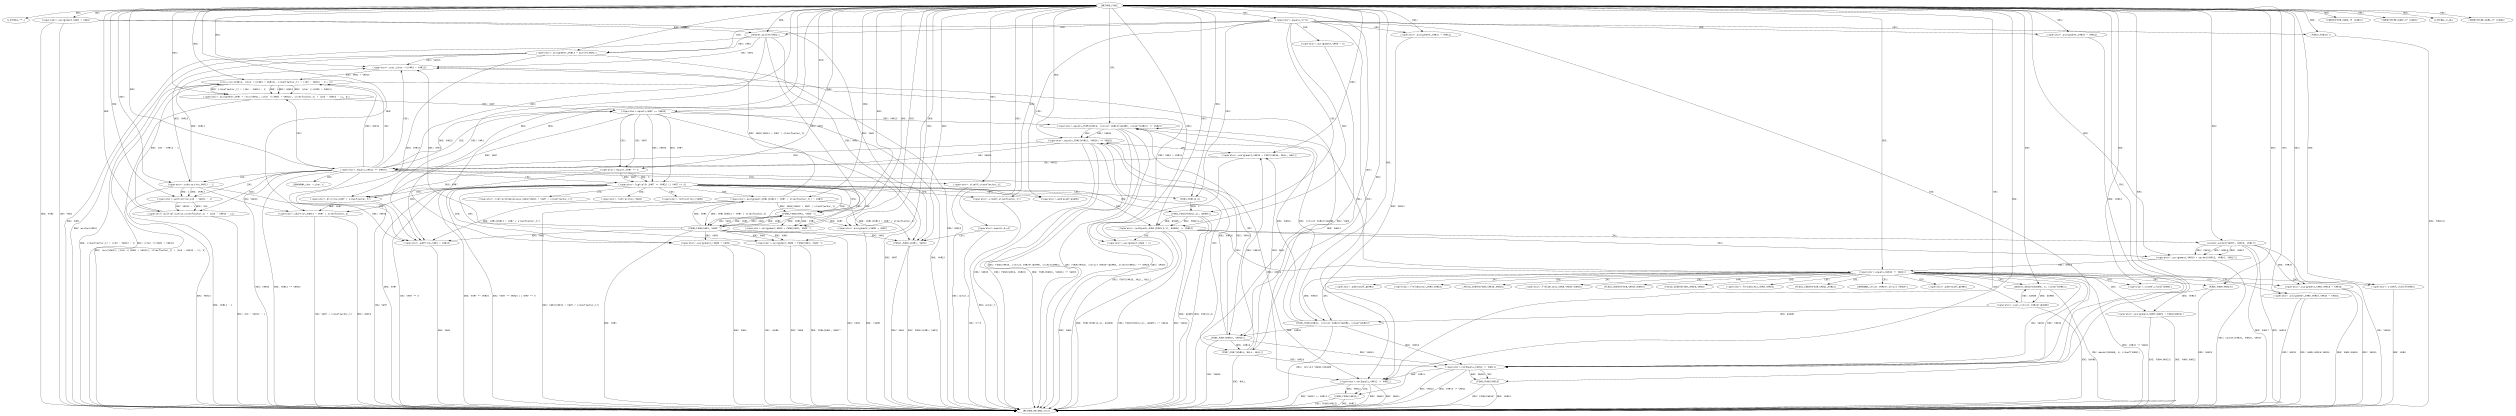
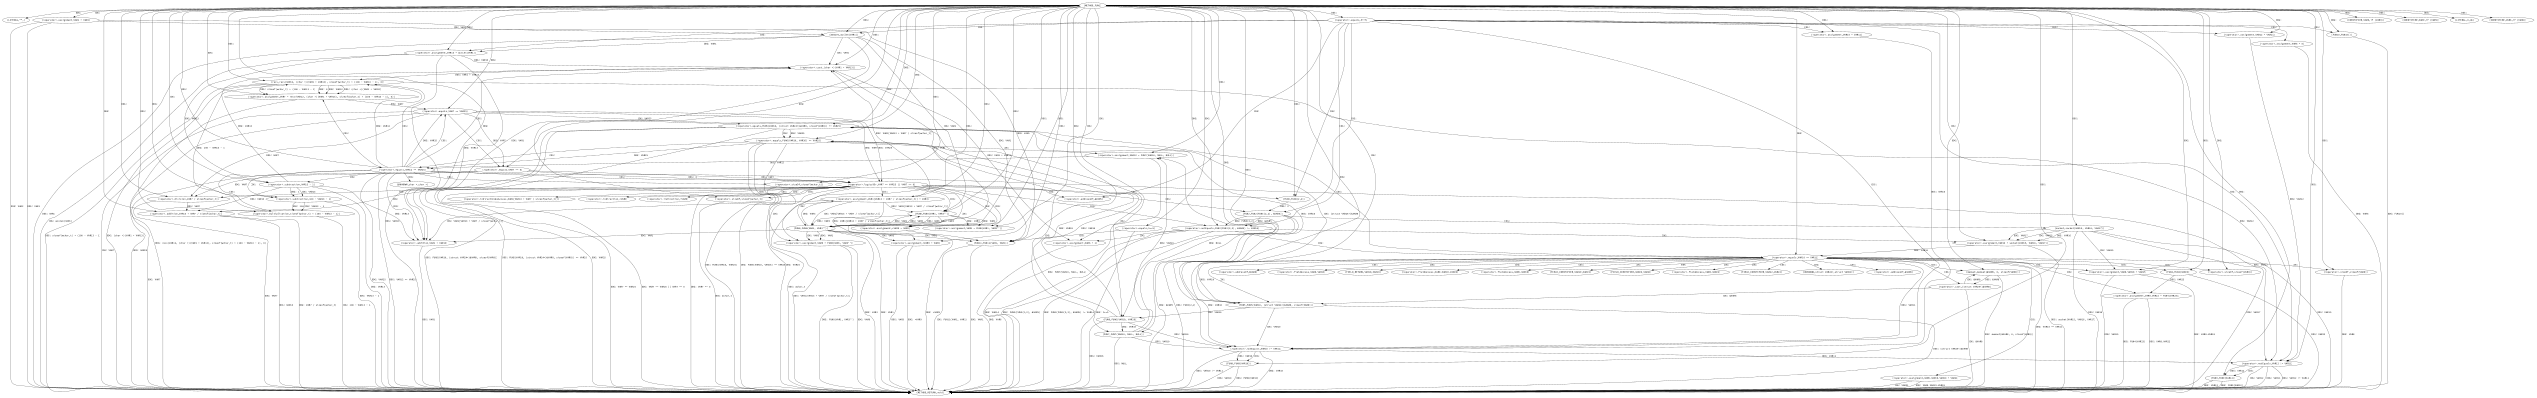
(2208, 11) -> none
(1697, 237) -> (1664, 224)
none -> (1505, 272)
(1483, 287) -> (1363, 272)
